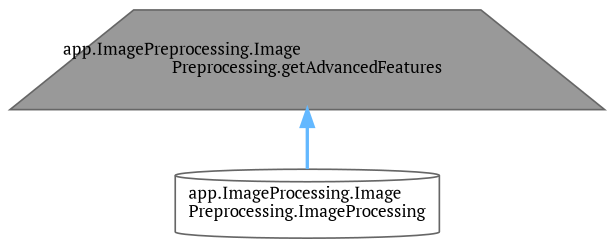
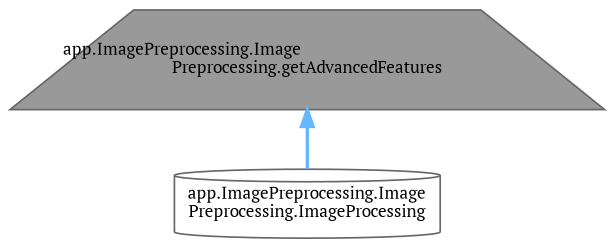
(307, 204) -> (307, 204)
